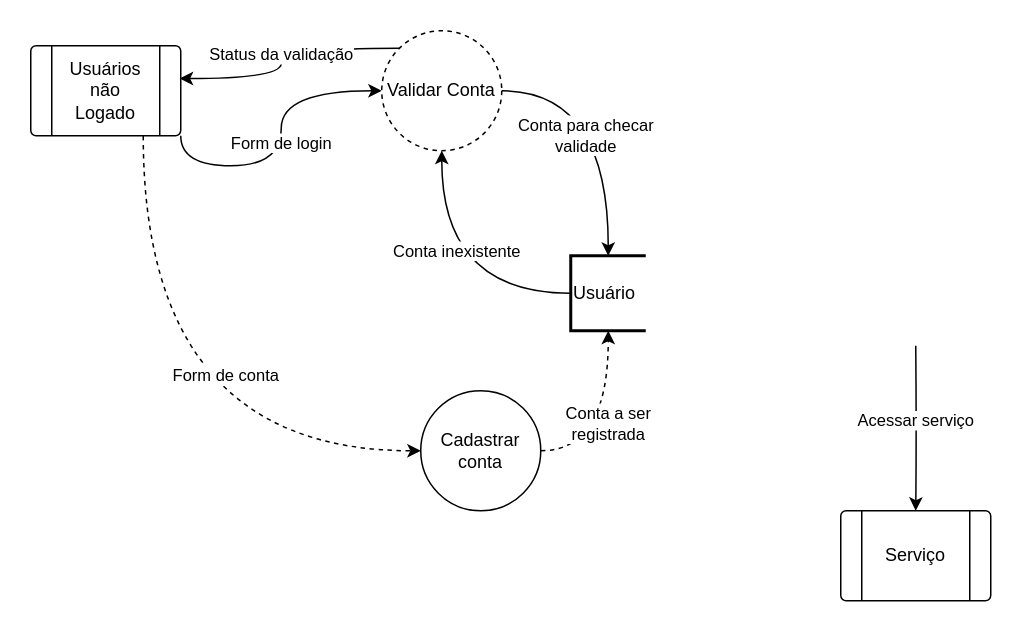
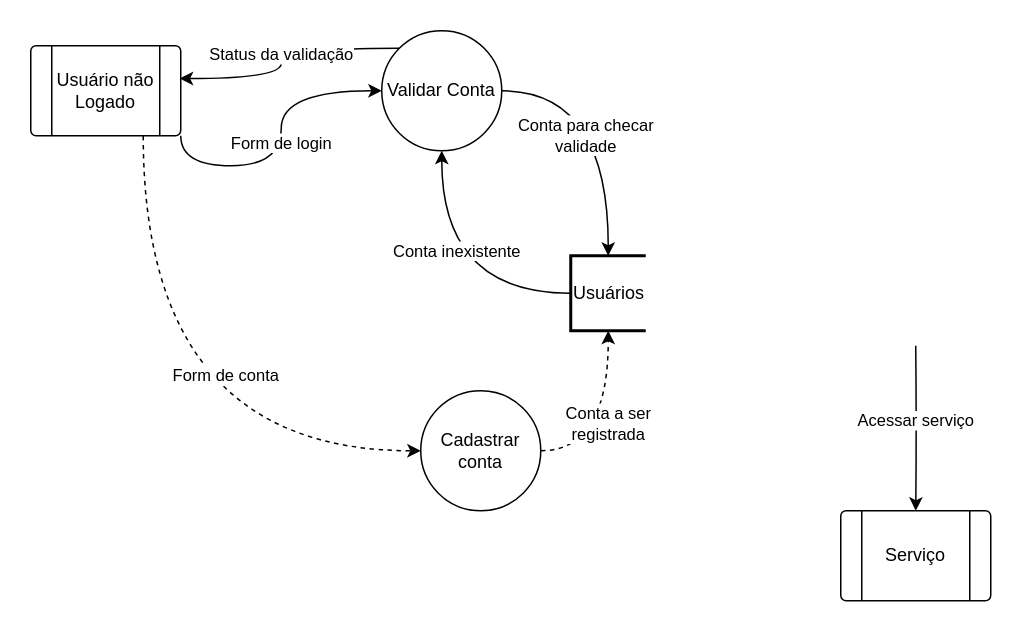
(106, 91) -> (106, 91)
(442, 91) -> (442, 91)
(607, 293) -> (612, 293)
